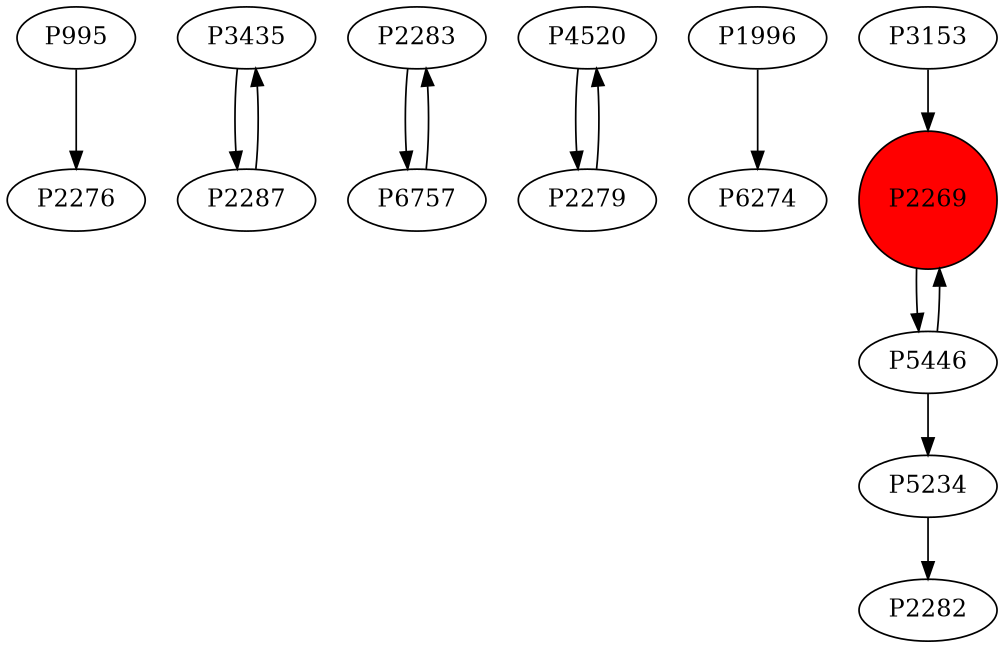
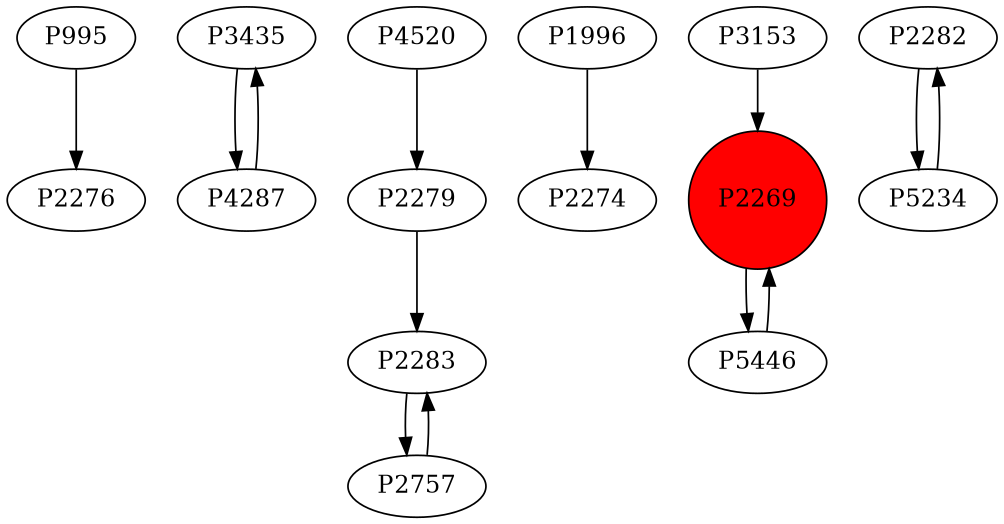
(599, 128) -> (417, 273)
(247, 200) -> (247, 200)
(417, 200) -> (417, 486)
(758, 200) -> (587, 200)
(928, 416) -> (917, 110)
